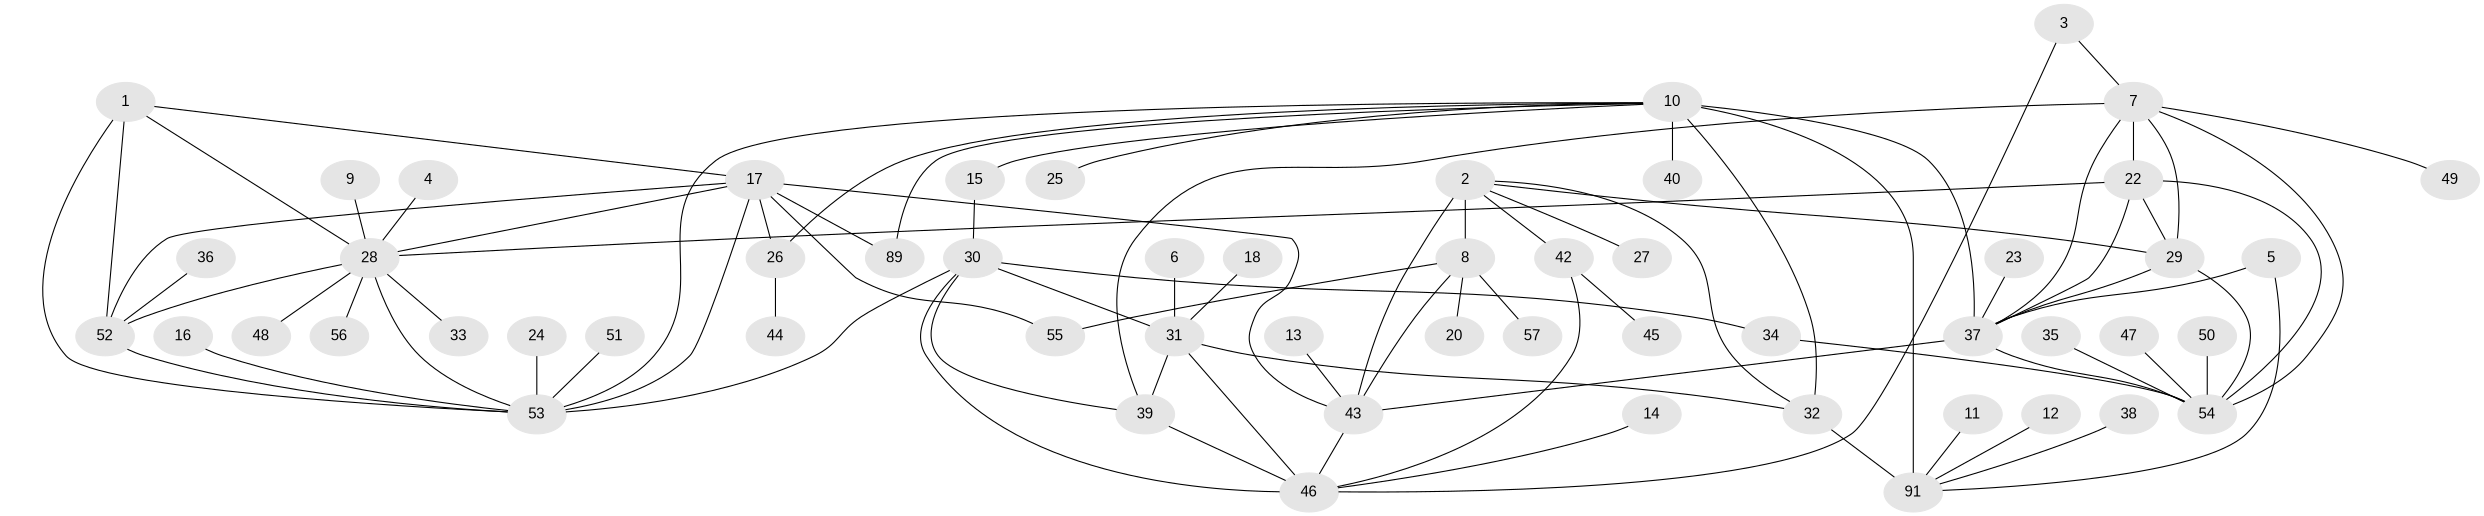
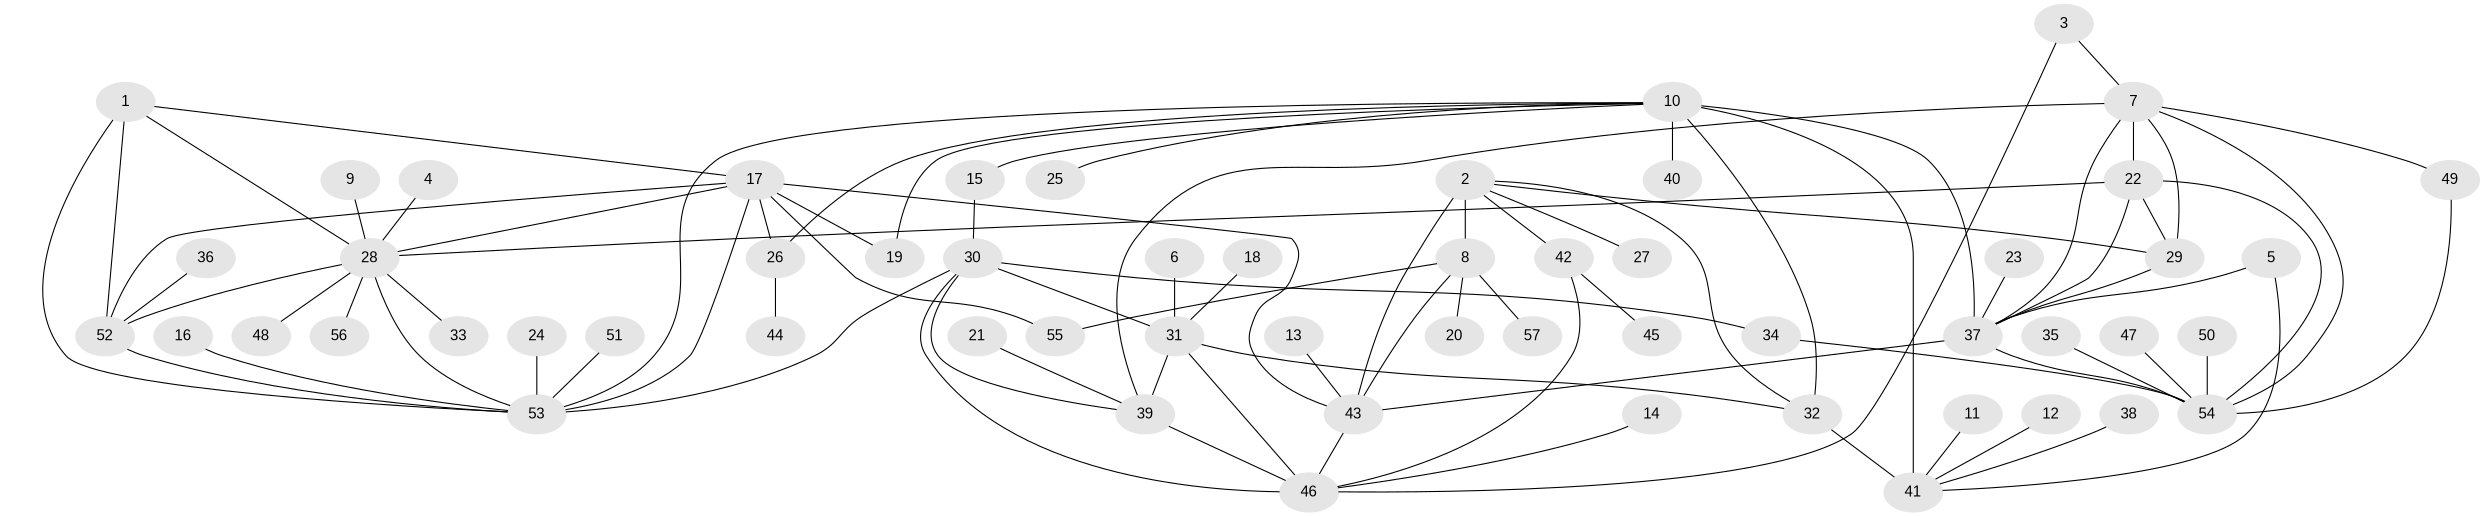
(895, 258) -> (895, 258)
(2249, 327) -> (2400, 361)
none -> (977, 336)
(1913, 492) -> (1913, 492)
